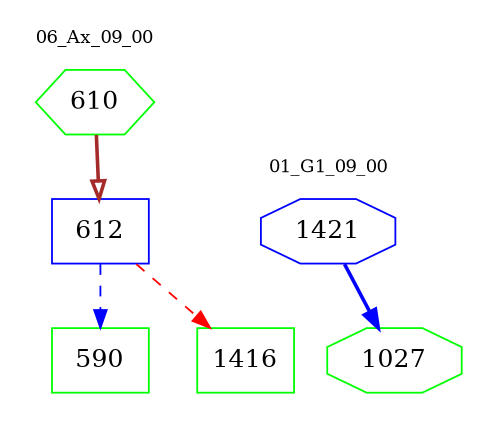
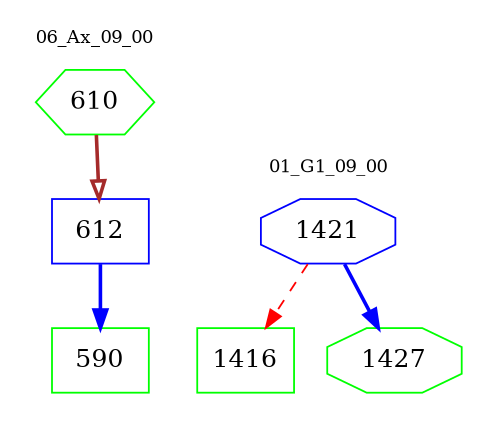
(157, 282) -> (292, 288)
(100, 287) -> (100, 287)
(394, 360) -> (394, 360)
